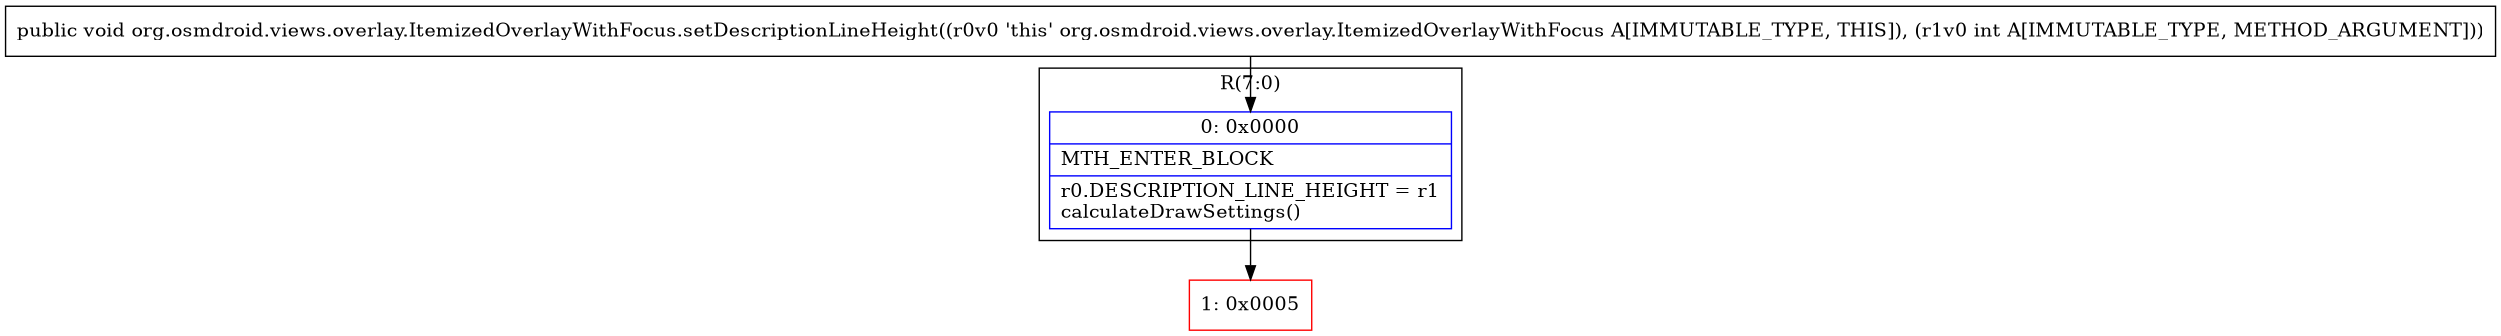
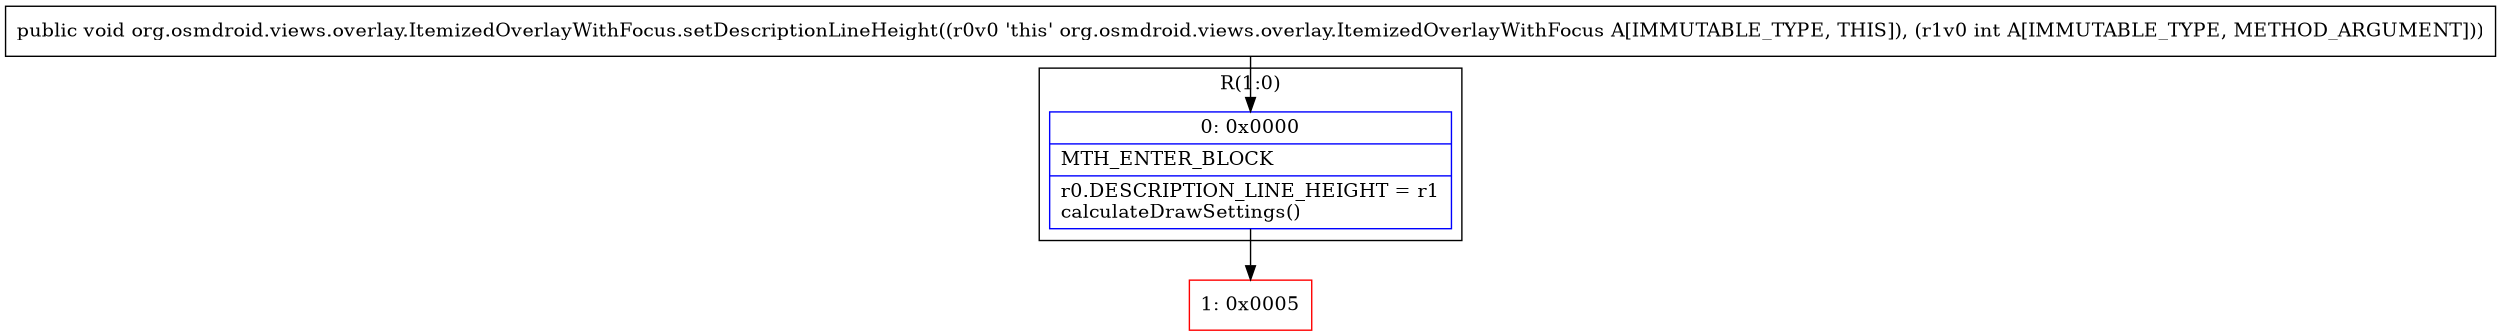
(1251, 84) -> (1251, 84)
